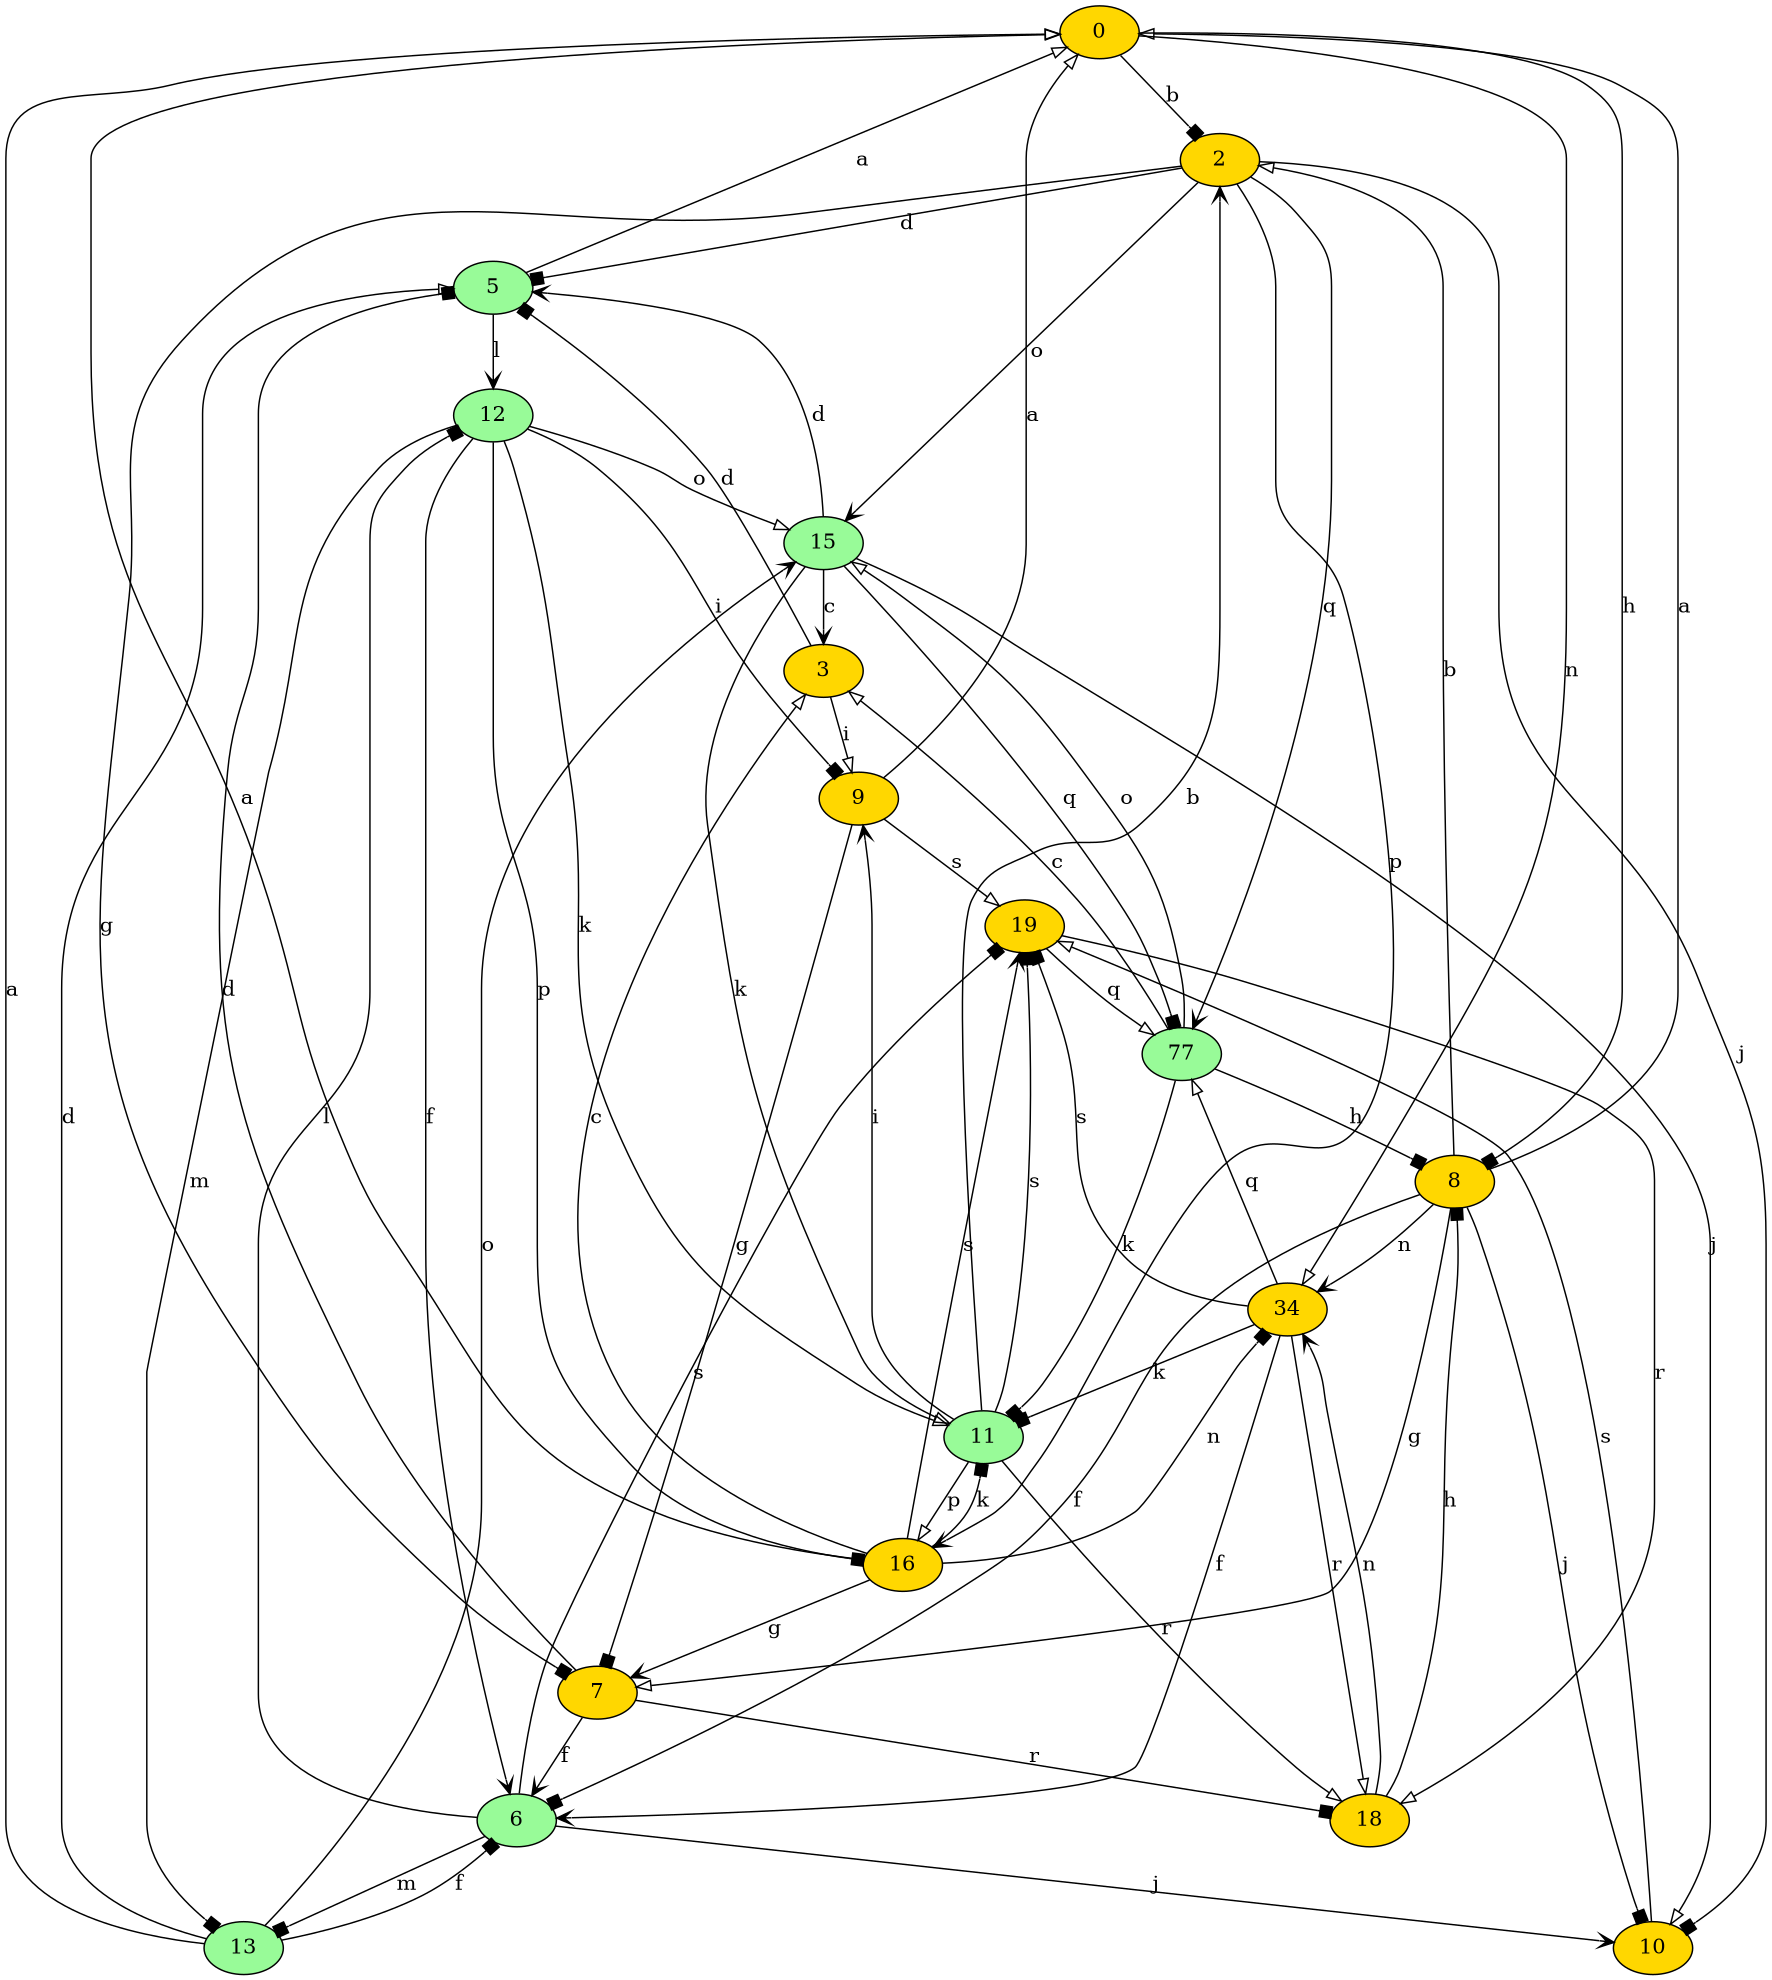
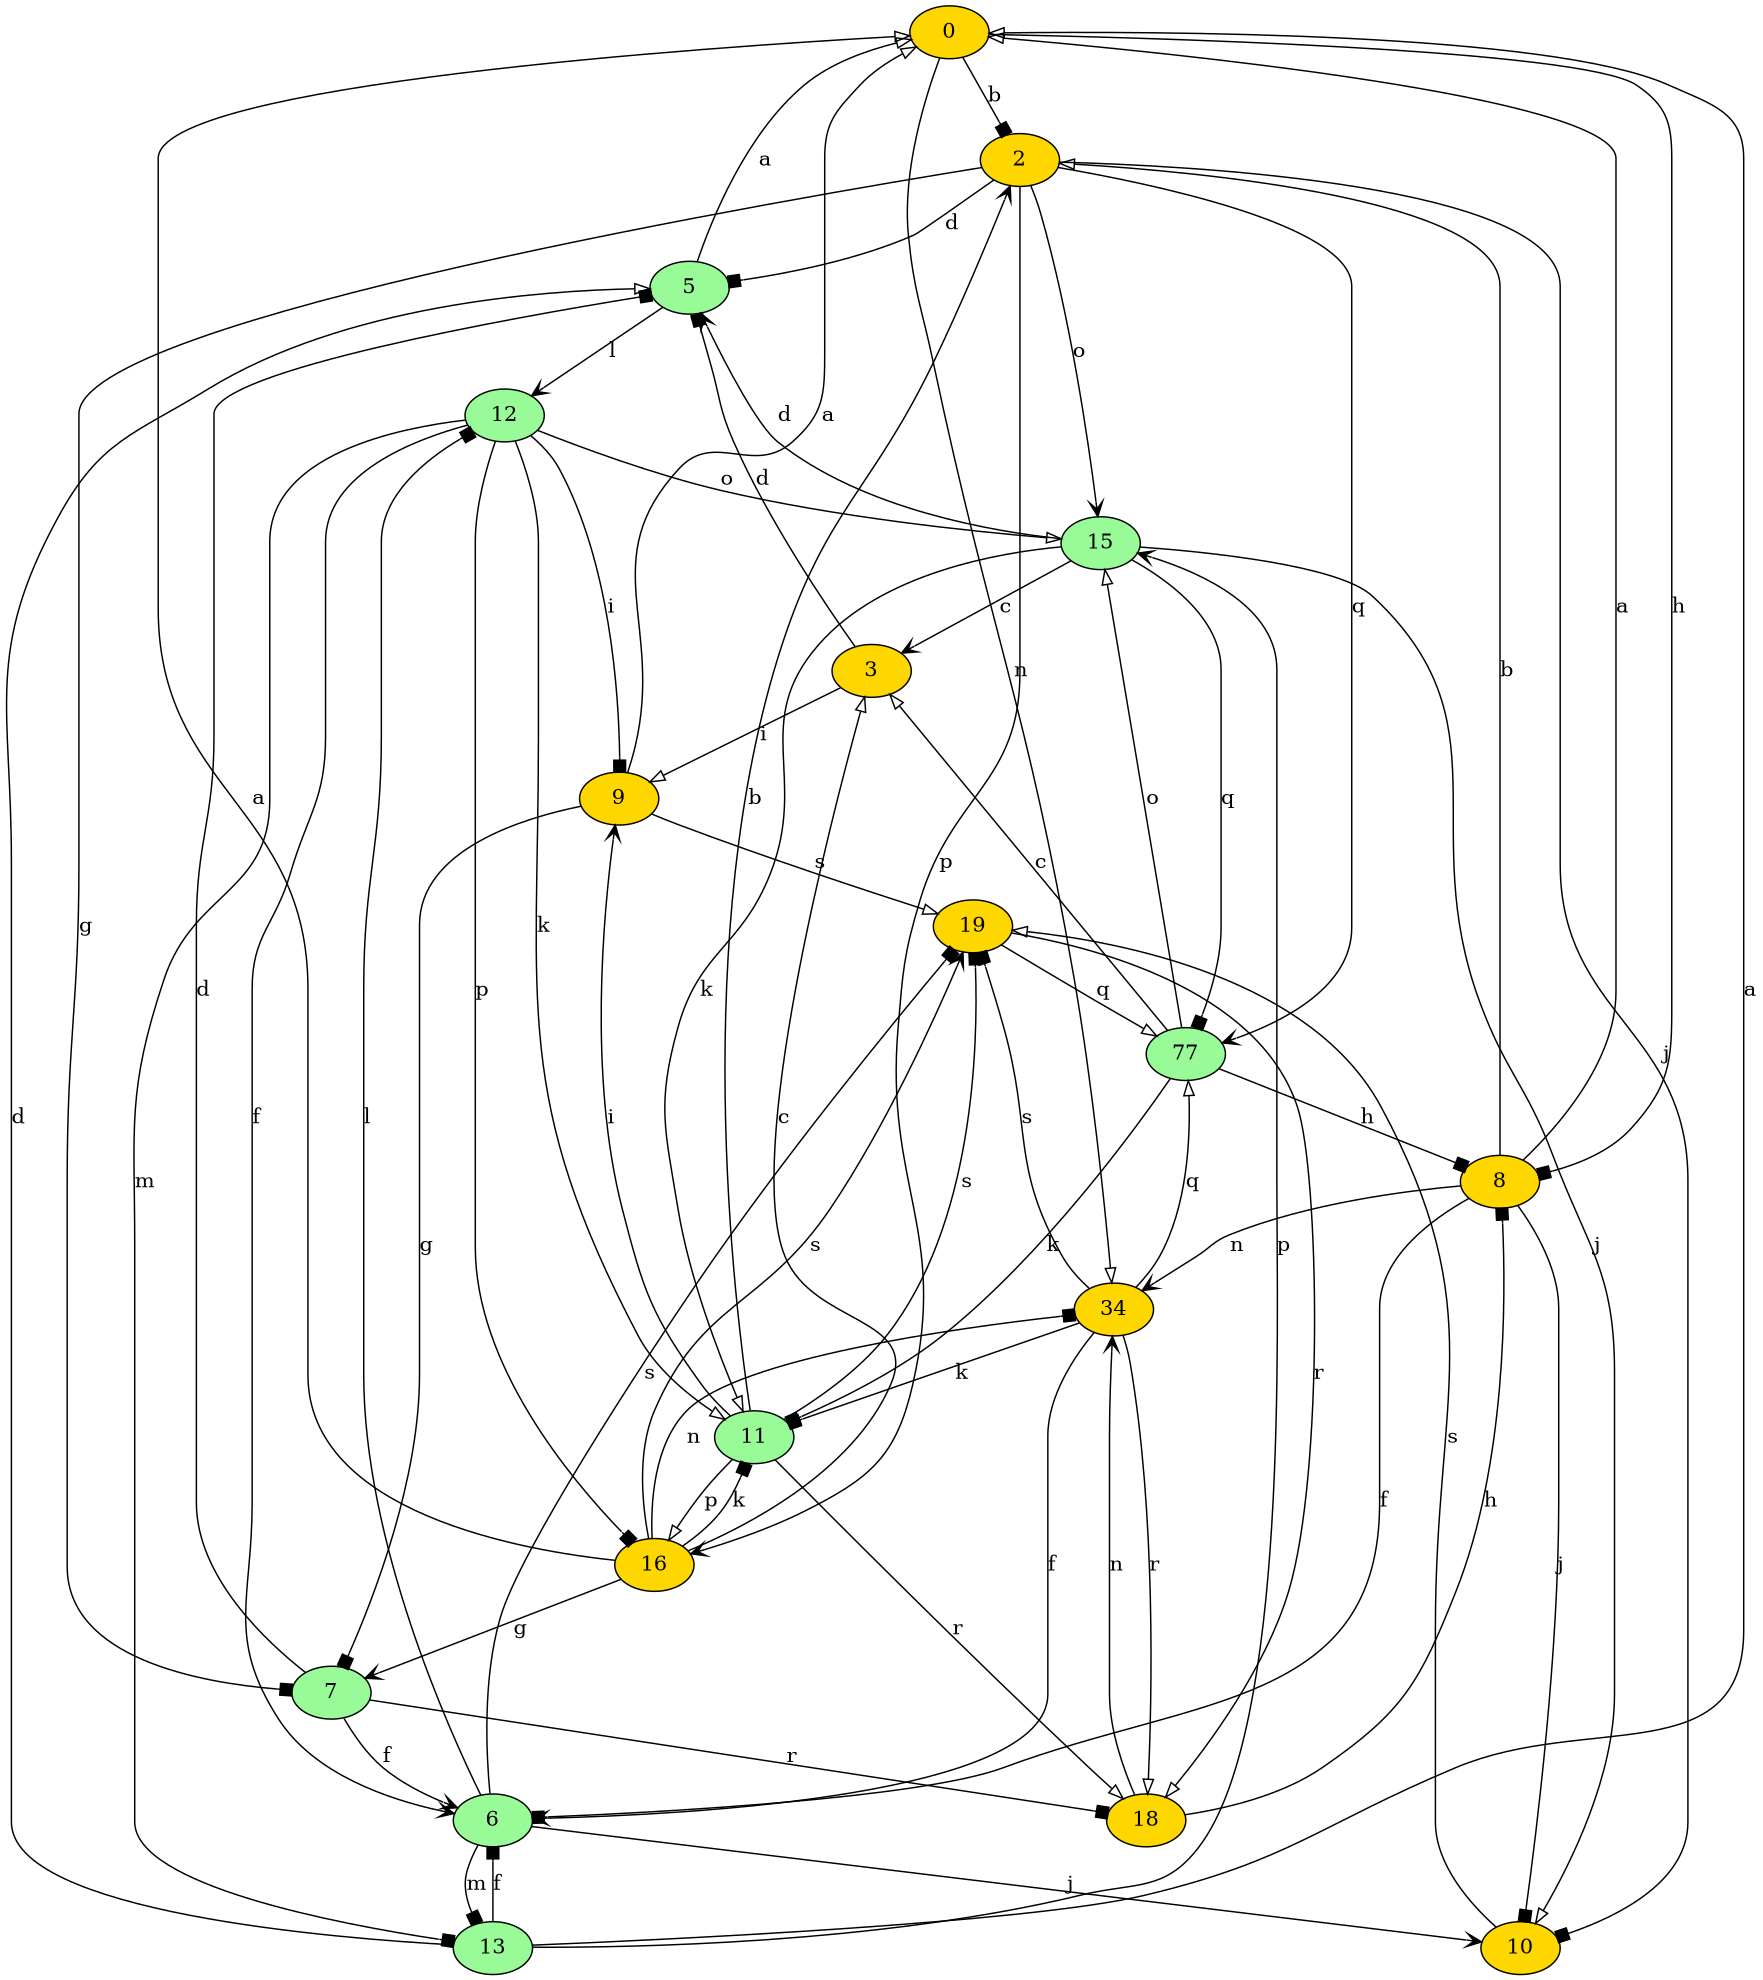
(488, 1246) -> (1284, 1246)
(1220, 1615) -> none
(597, 1693) -> (331, 1693)
